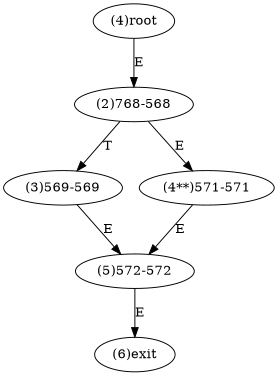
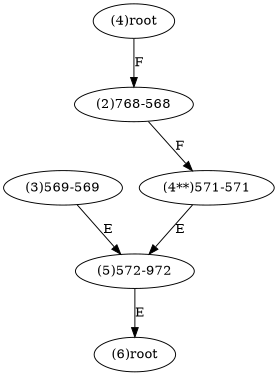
(139, 63) -> (139, 63)
(102, 142) -> none
(180, 146) -> (180, 146)
(135, 271) -> (135, 271)
(135, 355) -> (135, 355)
